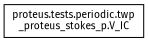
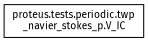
(74, 21) -> (74, 21)
